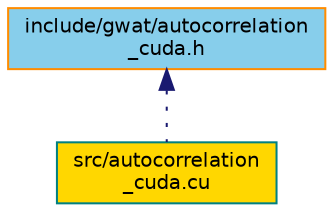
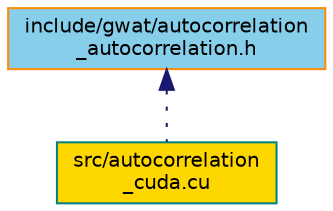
(167, 39) -> (167, 39)
